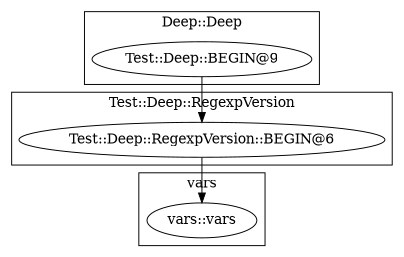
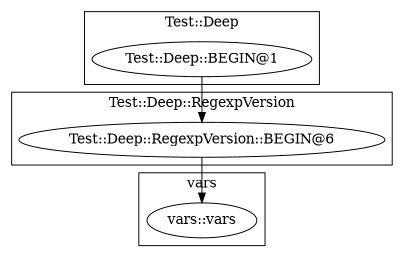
(202, 23) -> (202, 23)
(202, 59) -> (202, 59)
